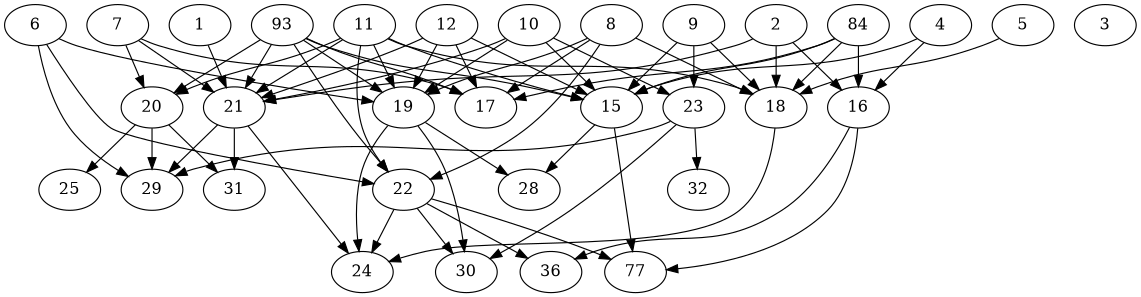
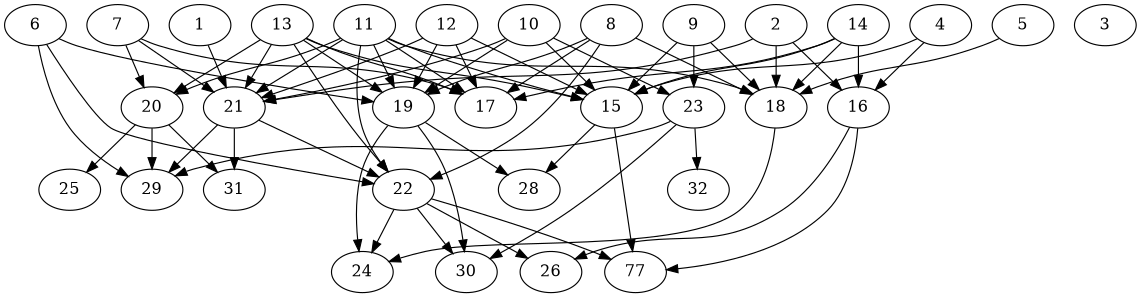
(282, 25) -> (282, 25)
(858, 25) -> (858, 25)
none -> (415, 60)
(295, 185) -> (305, 142)
(551, 272) -> (551, 272)
